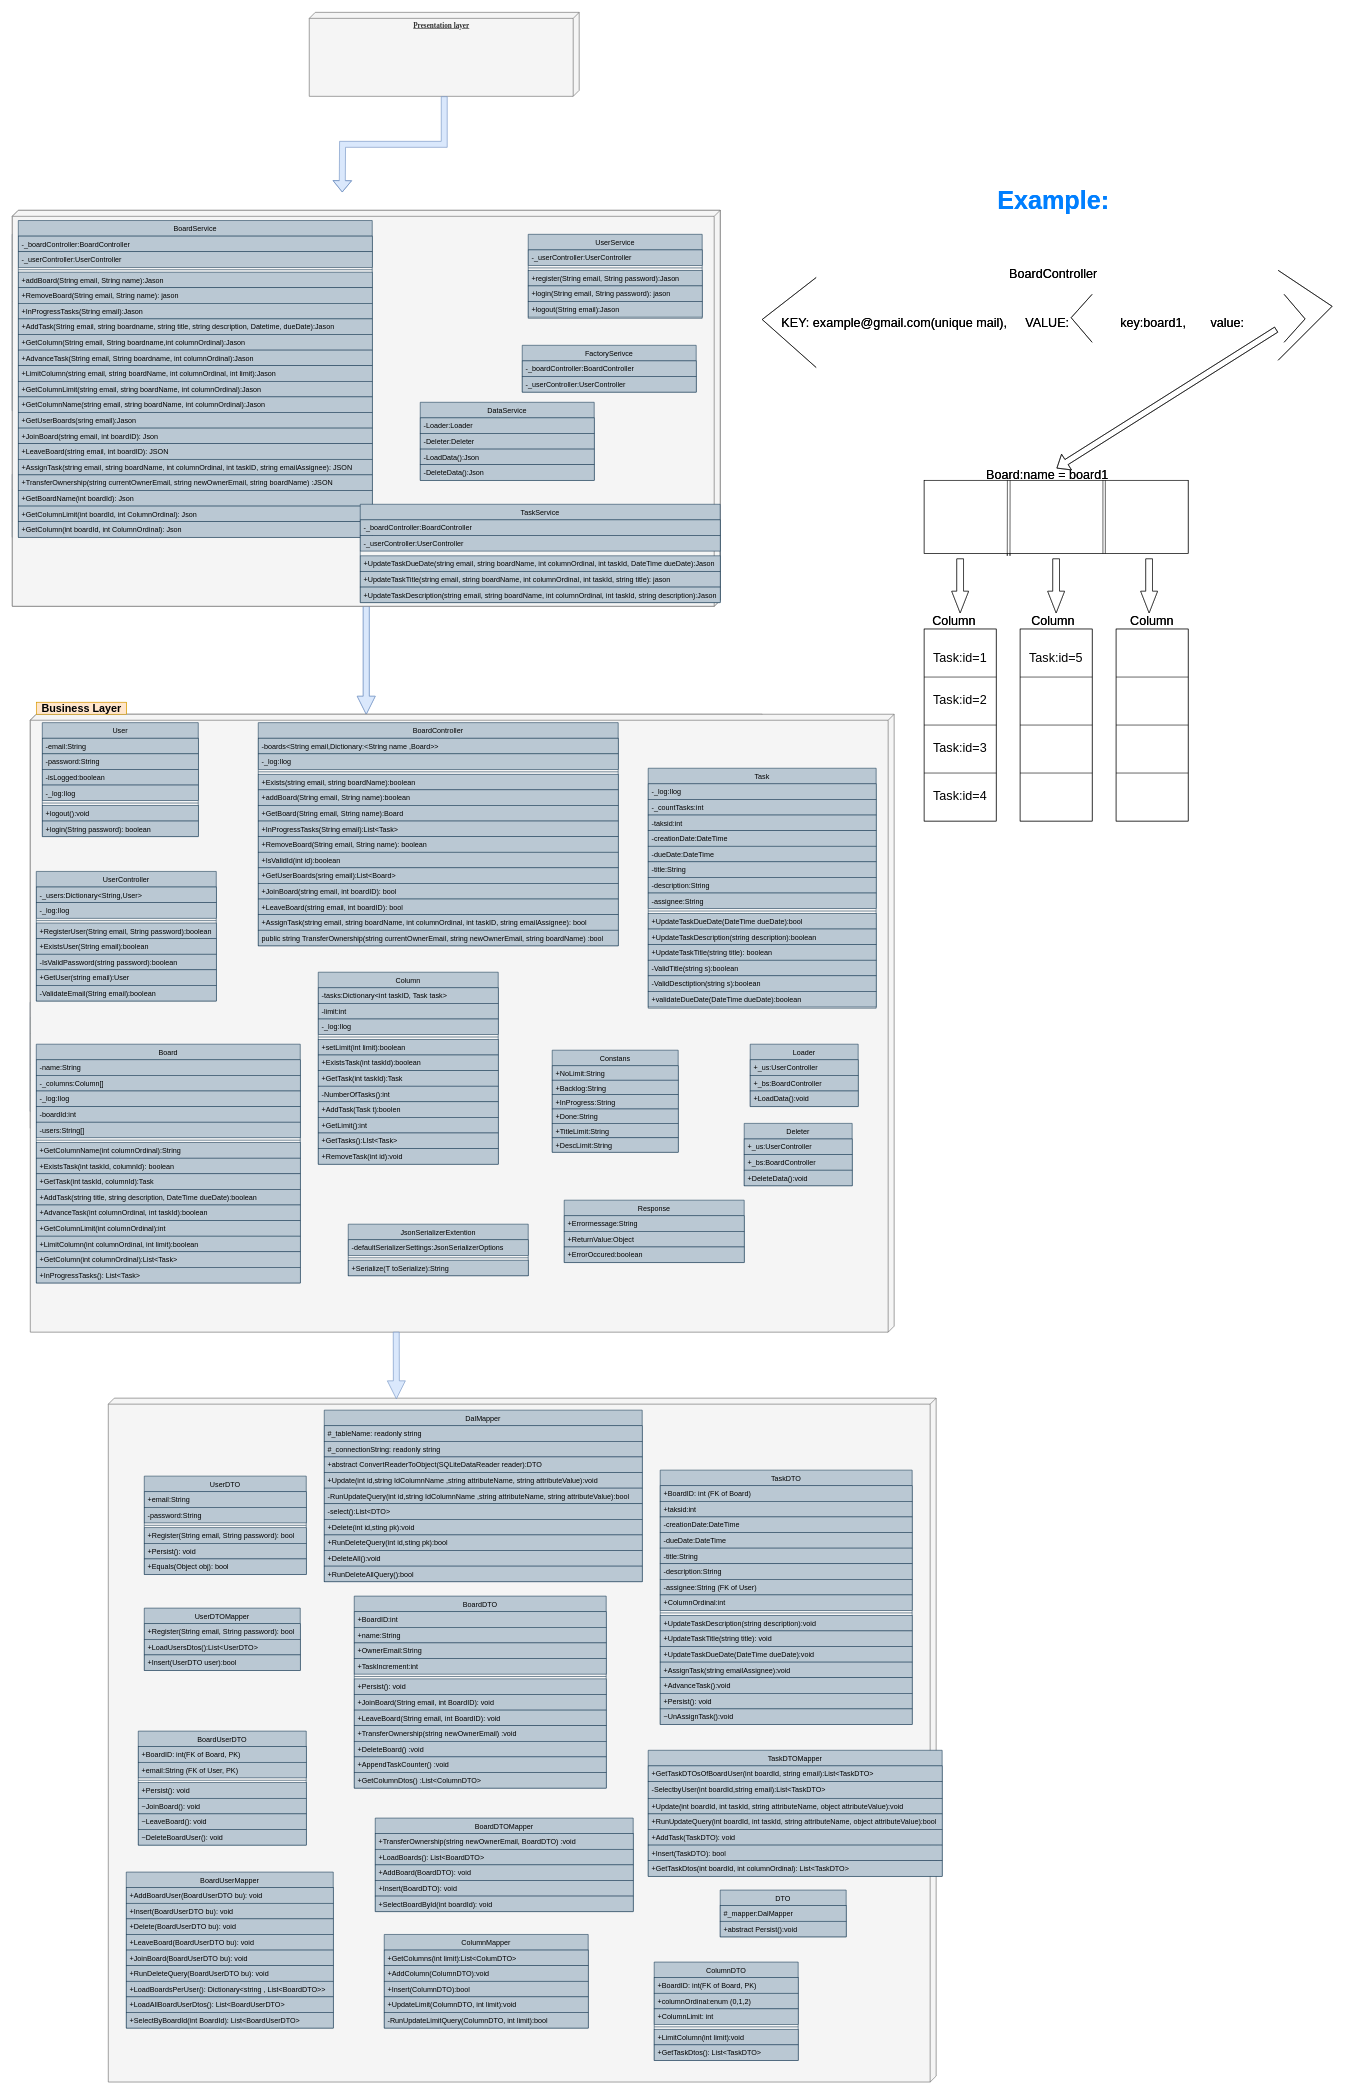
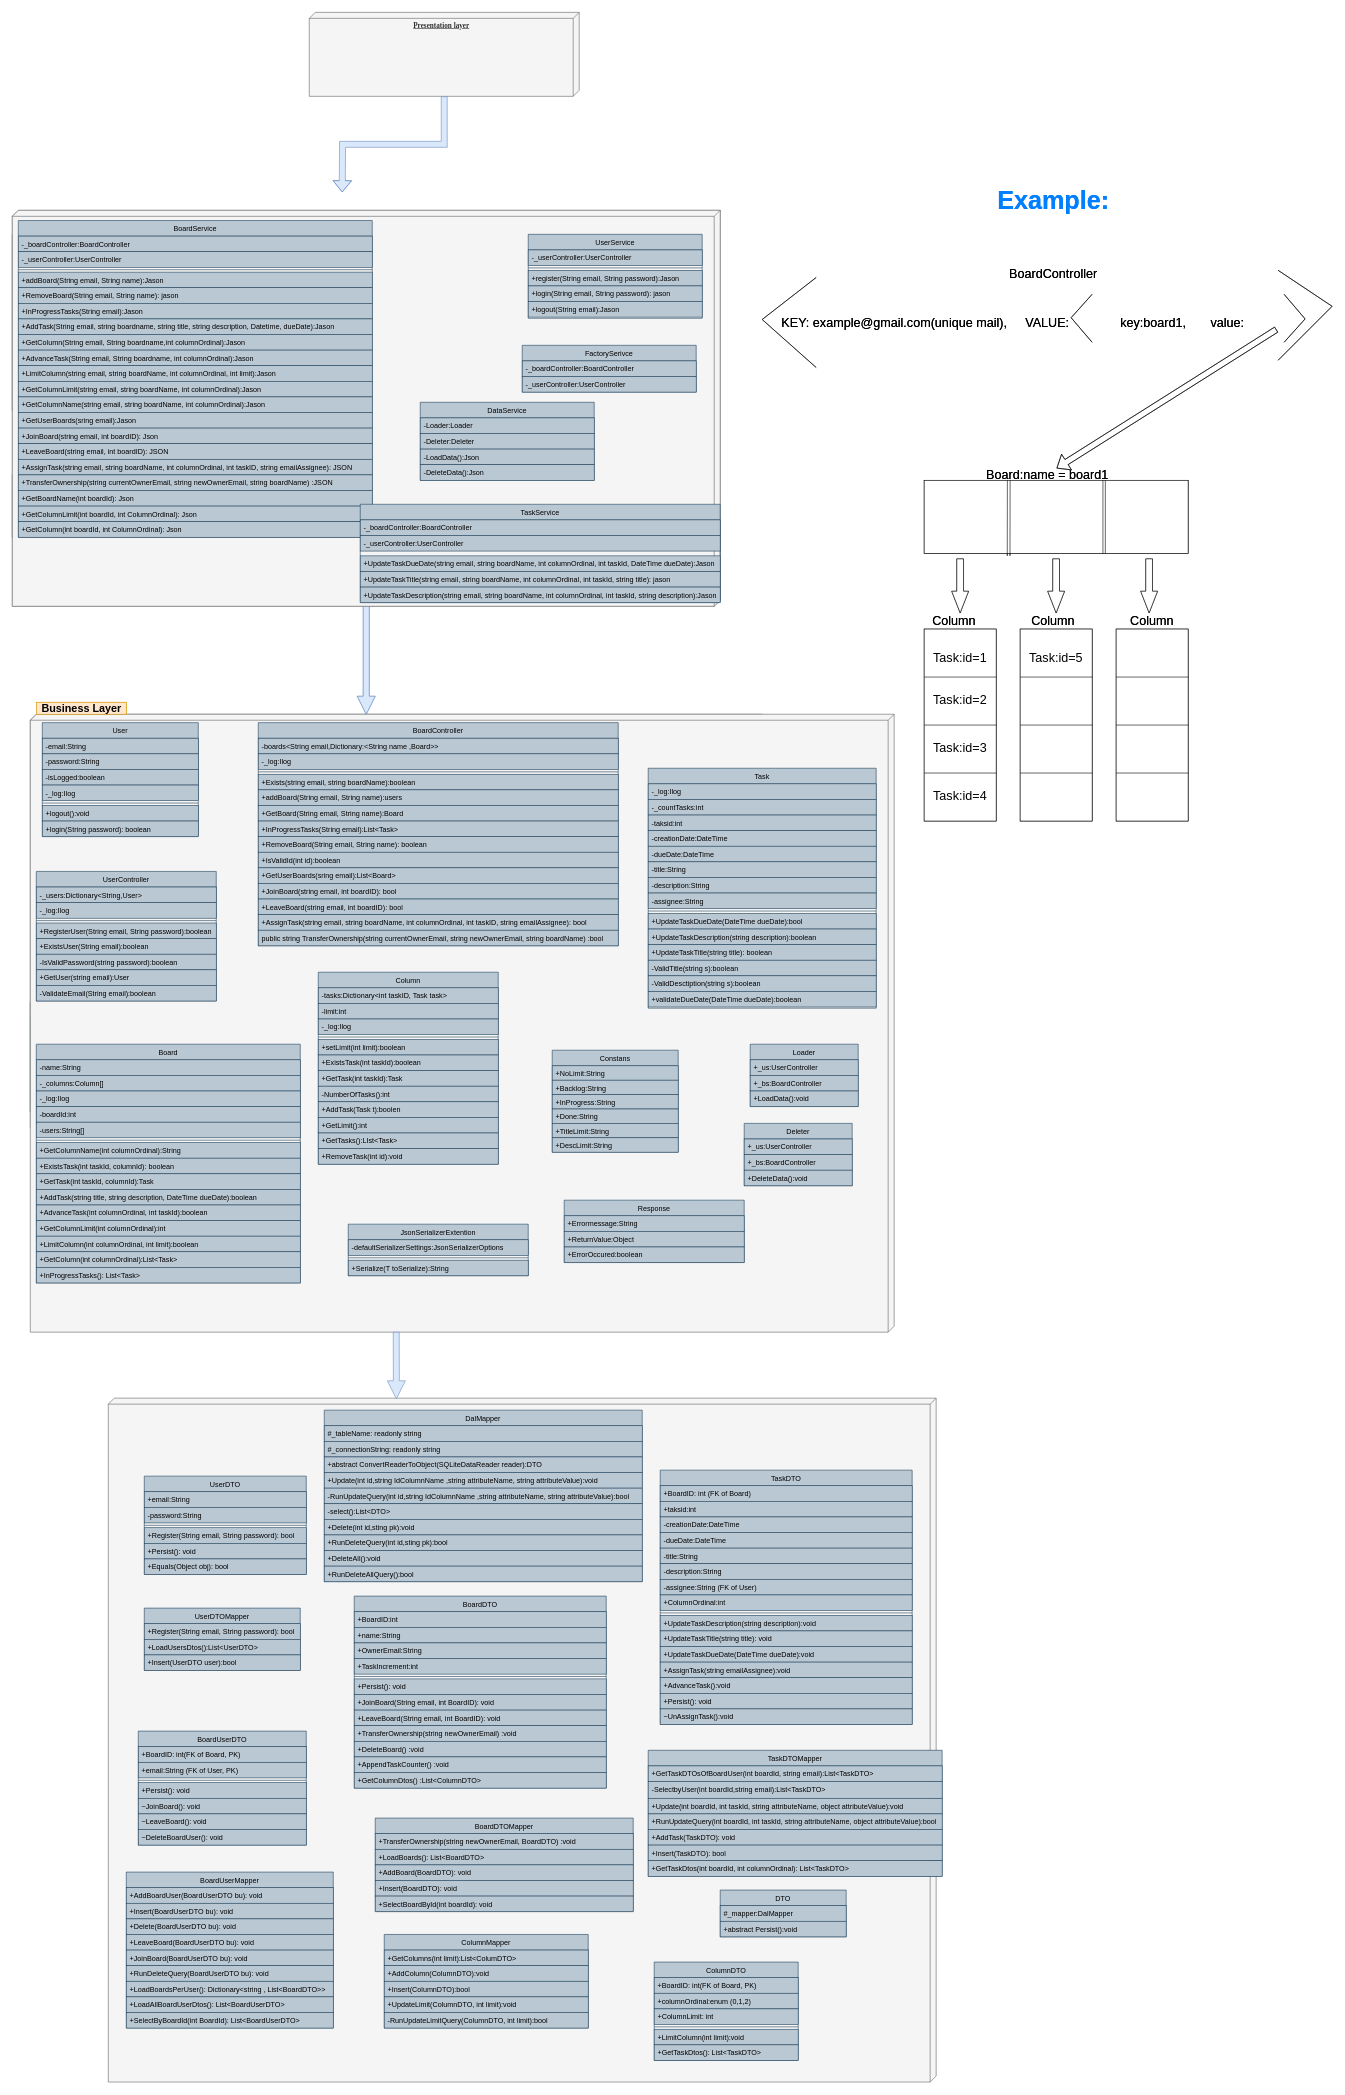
(341, 798) -> (338, 798)
